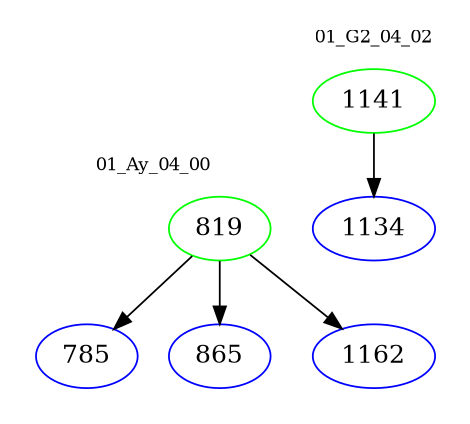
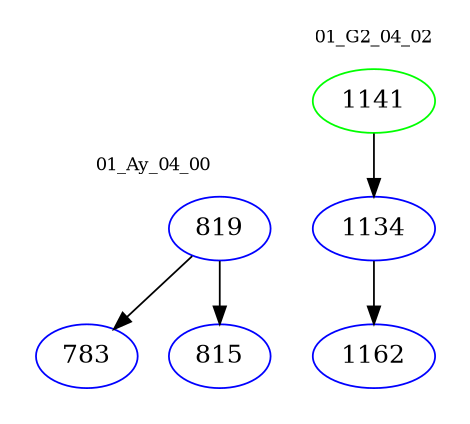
(220, 229) -> (220, 229)
(274, 274) -> (374, 284)
(87, 356) -> (87, 356)
(220, 356) -> (220, 356)
